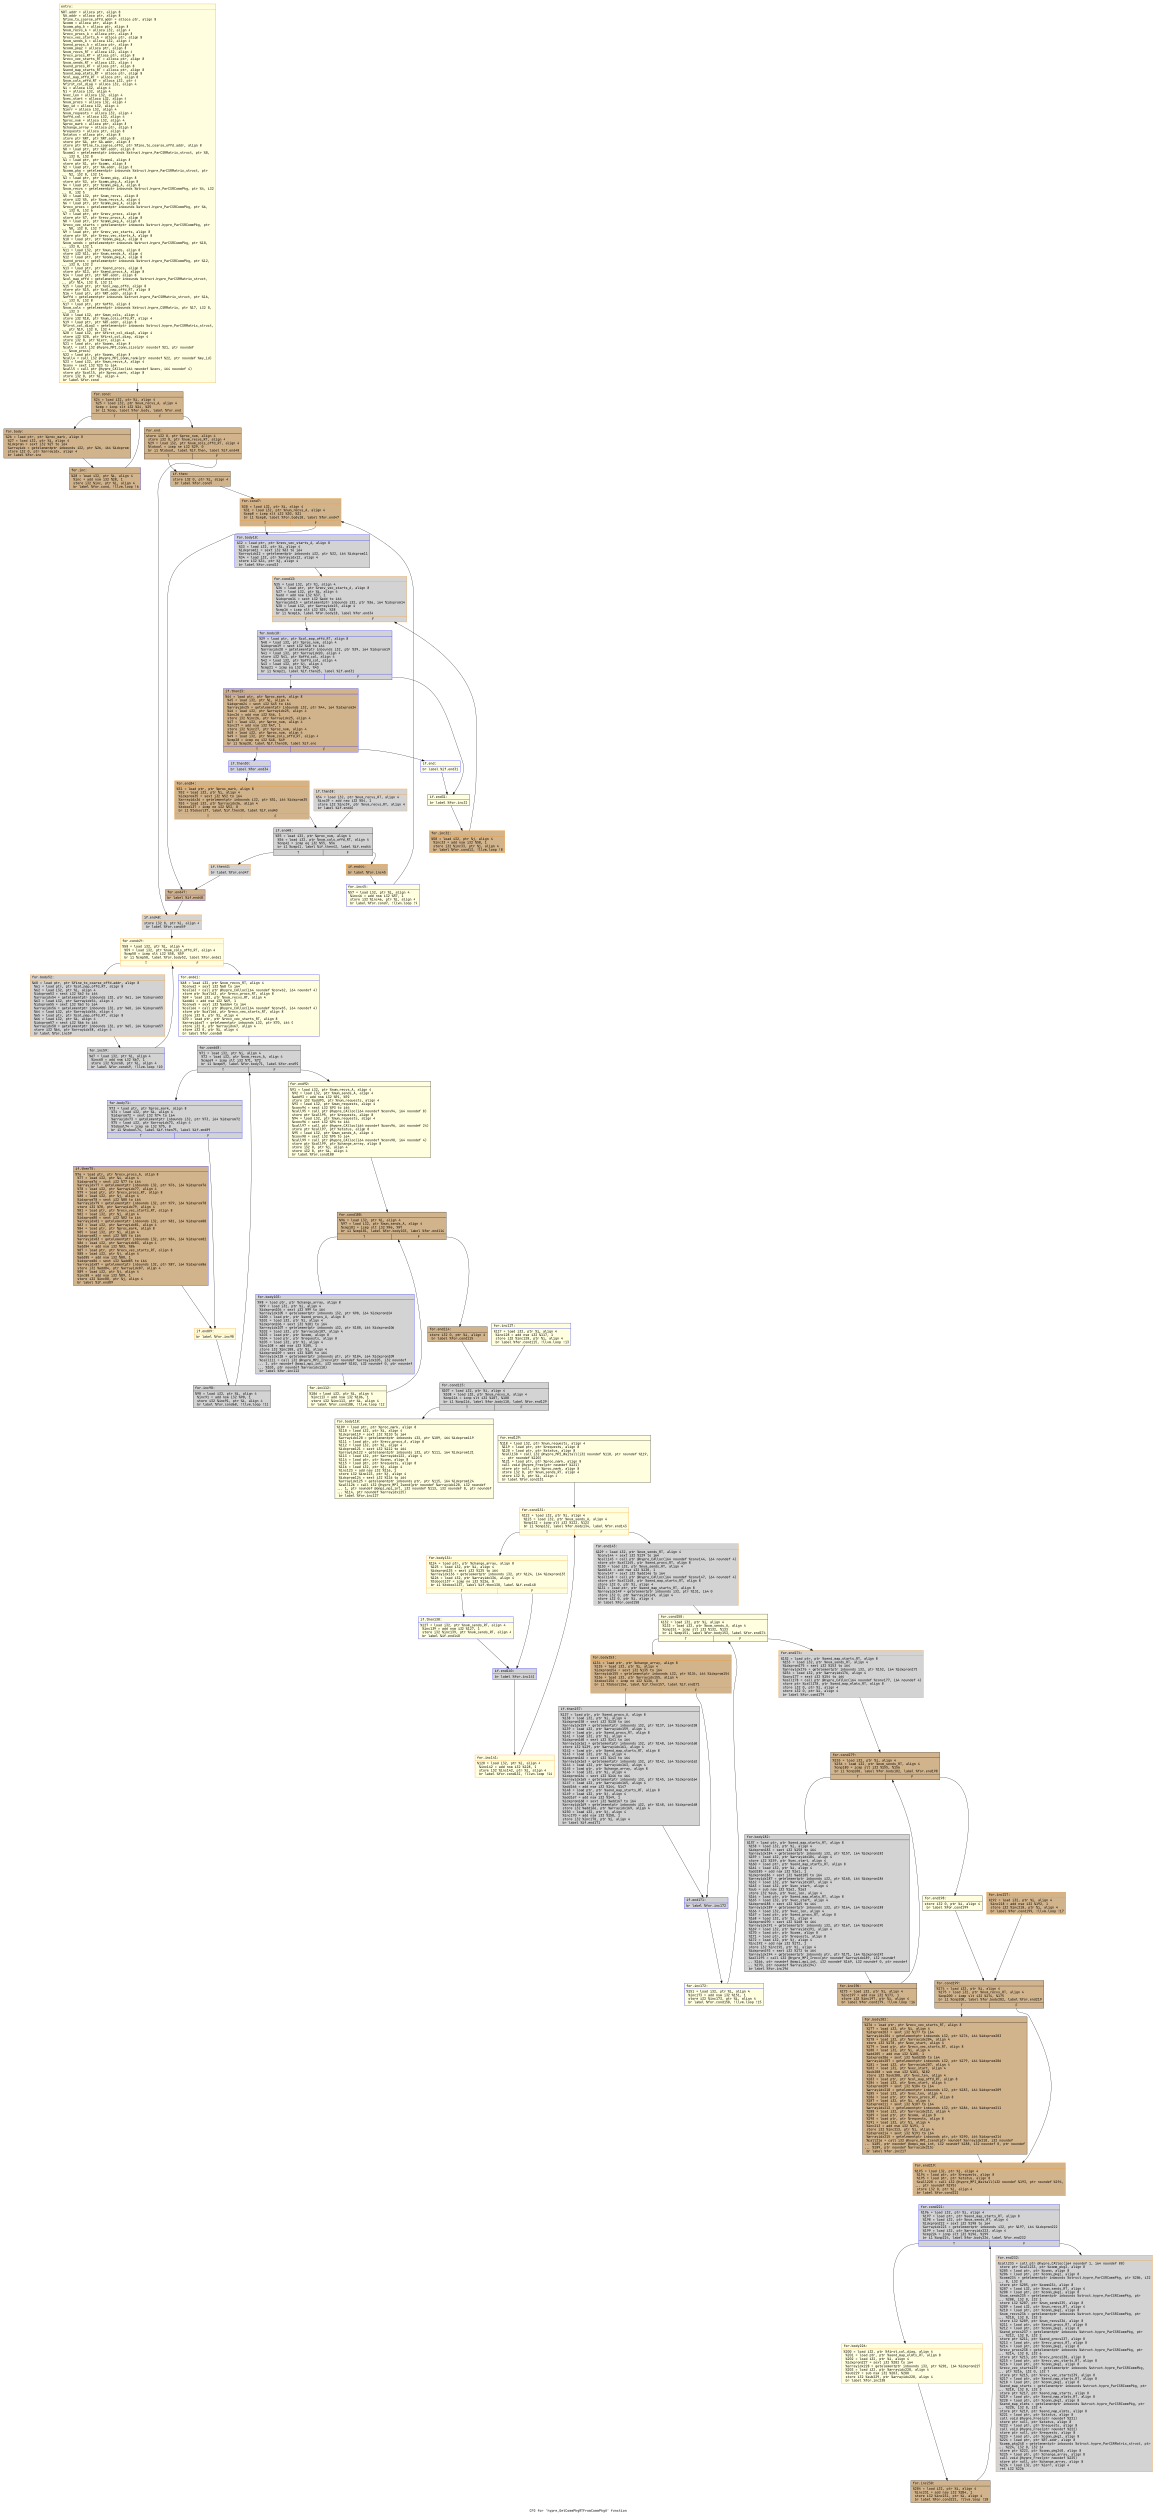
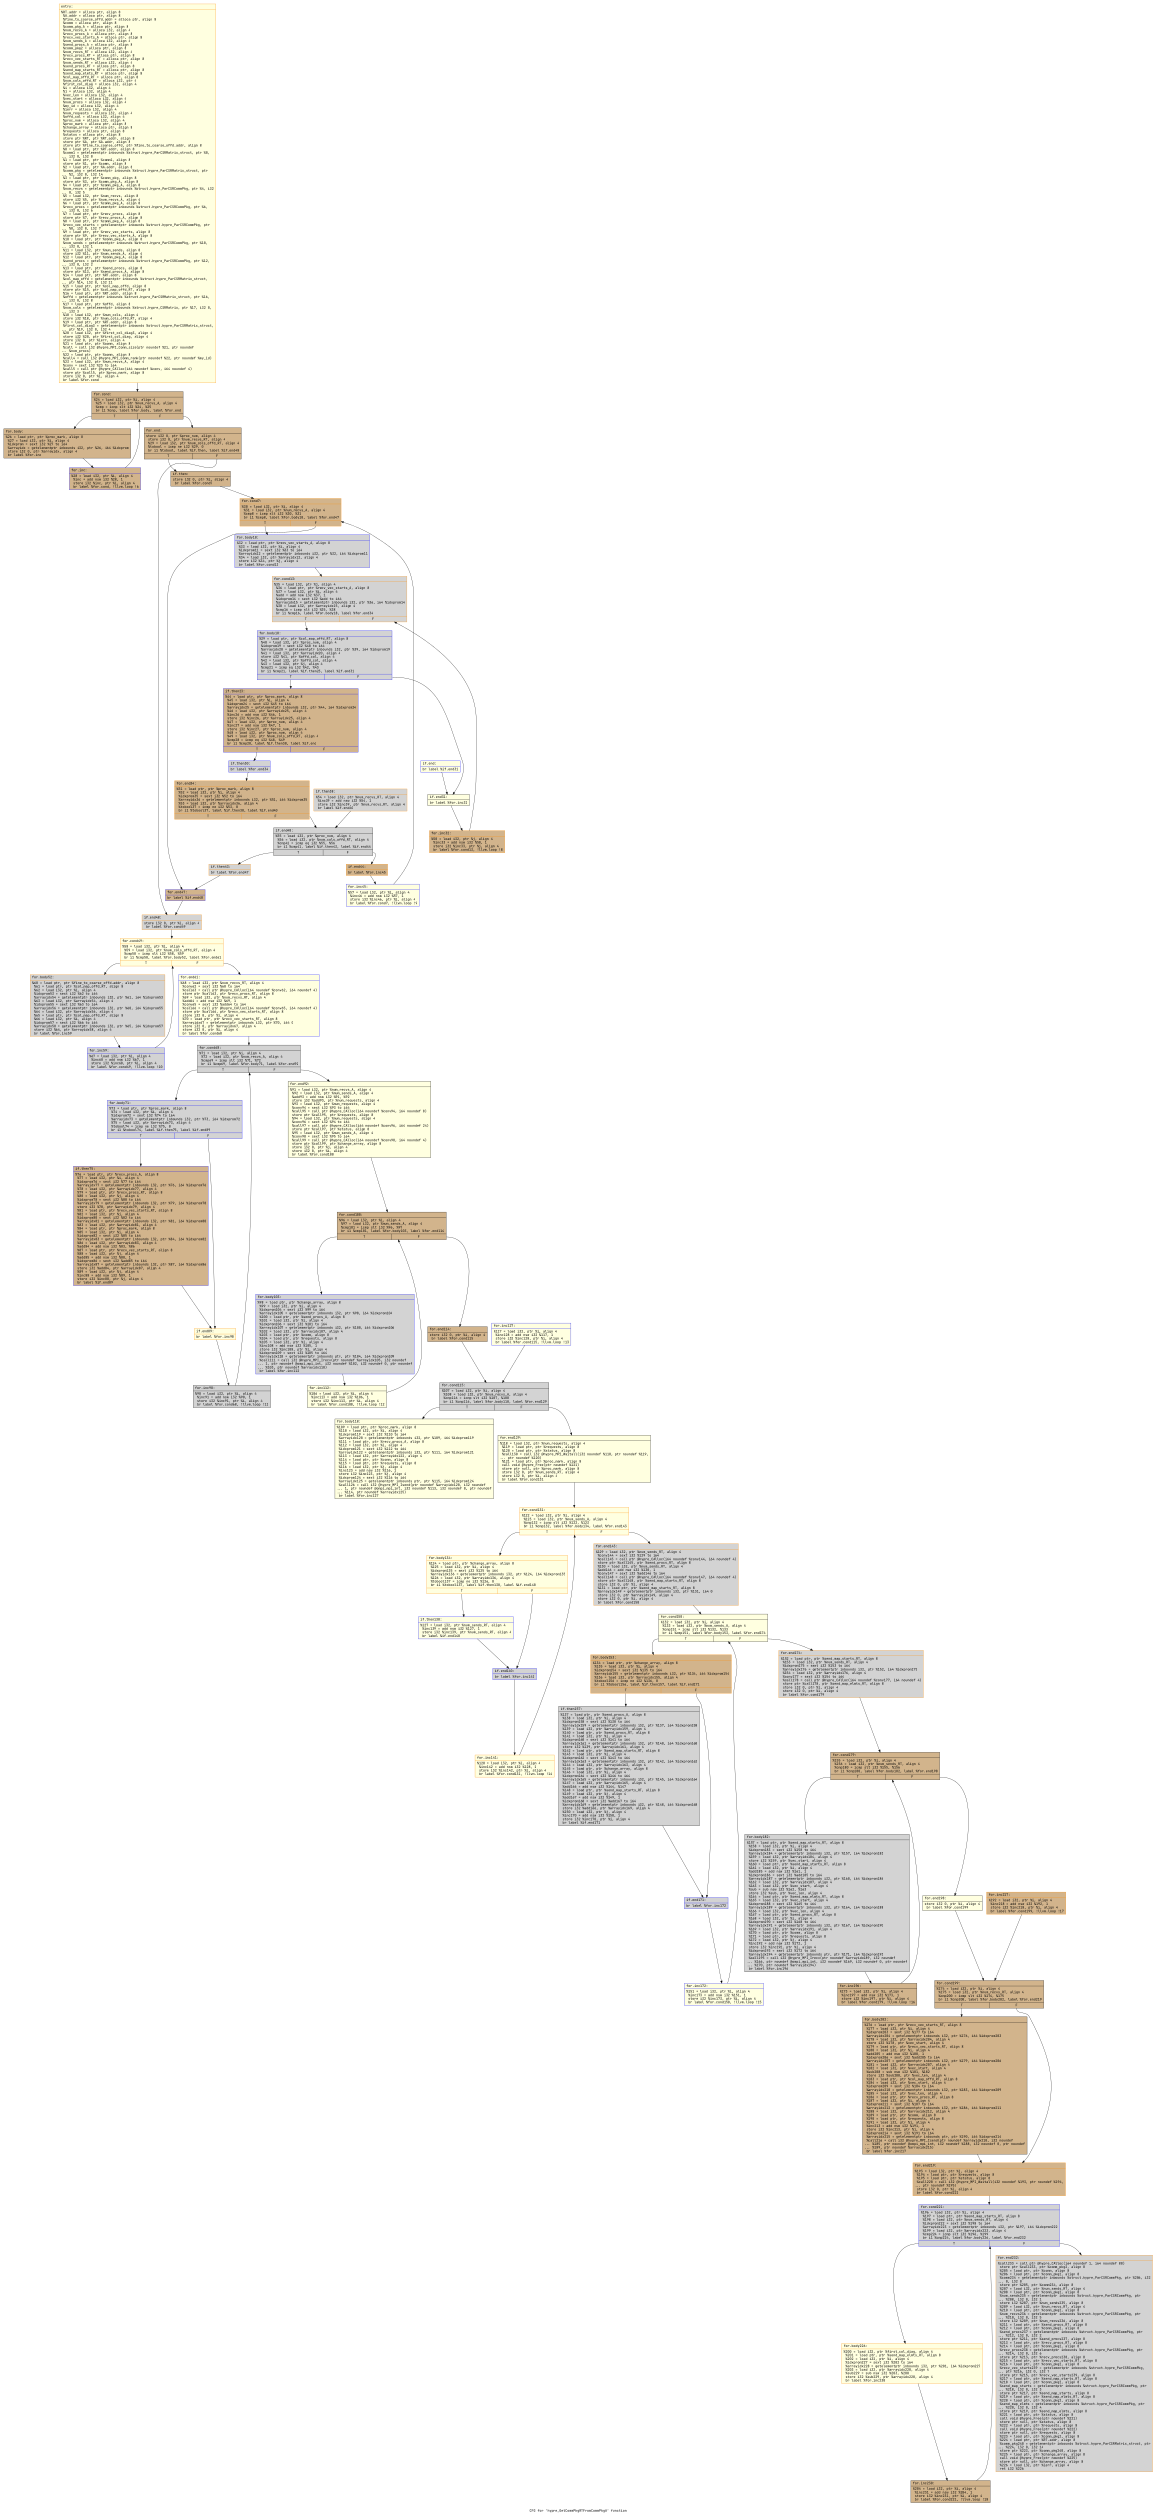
(391, 753) -> none
none -> (141, 1151)
none -> (564, 1416)
